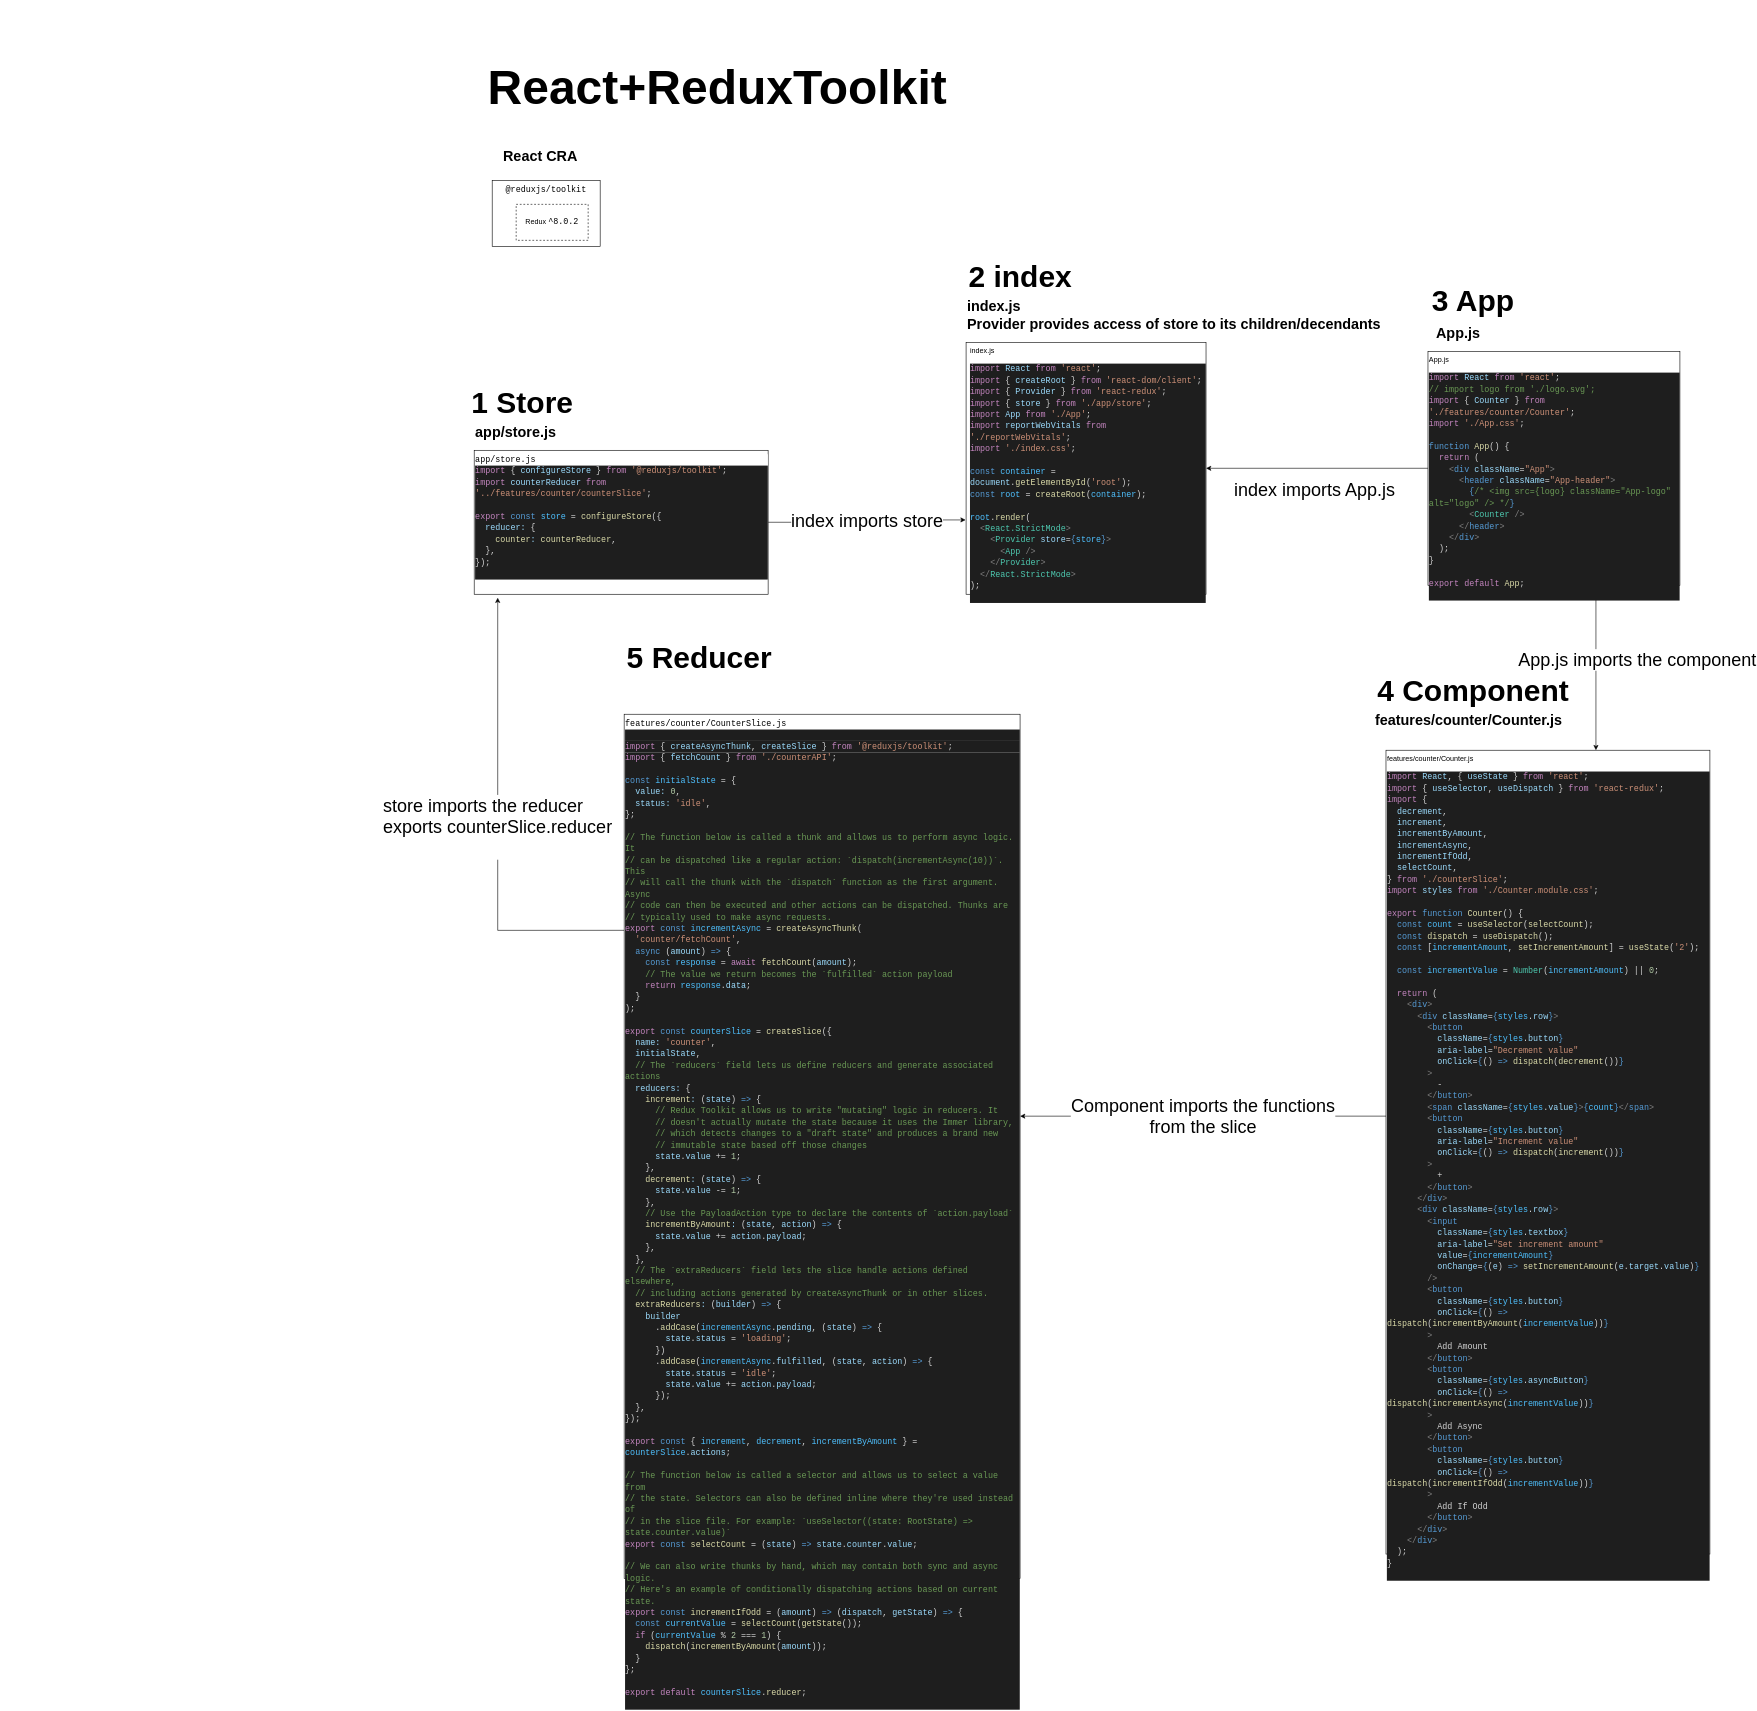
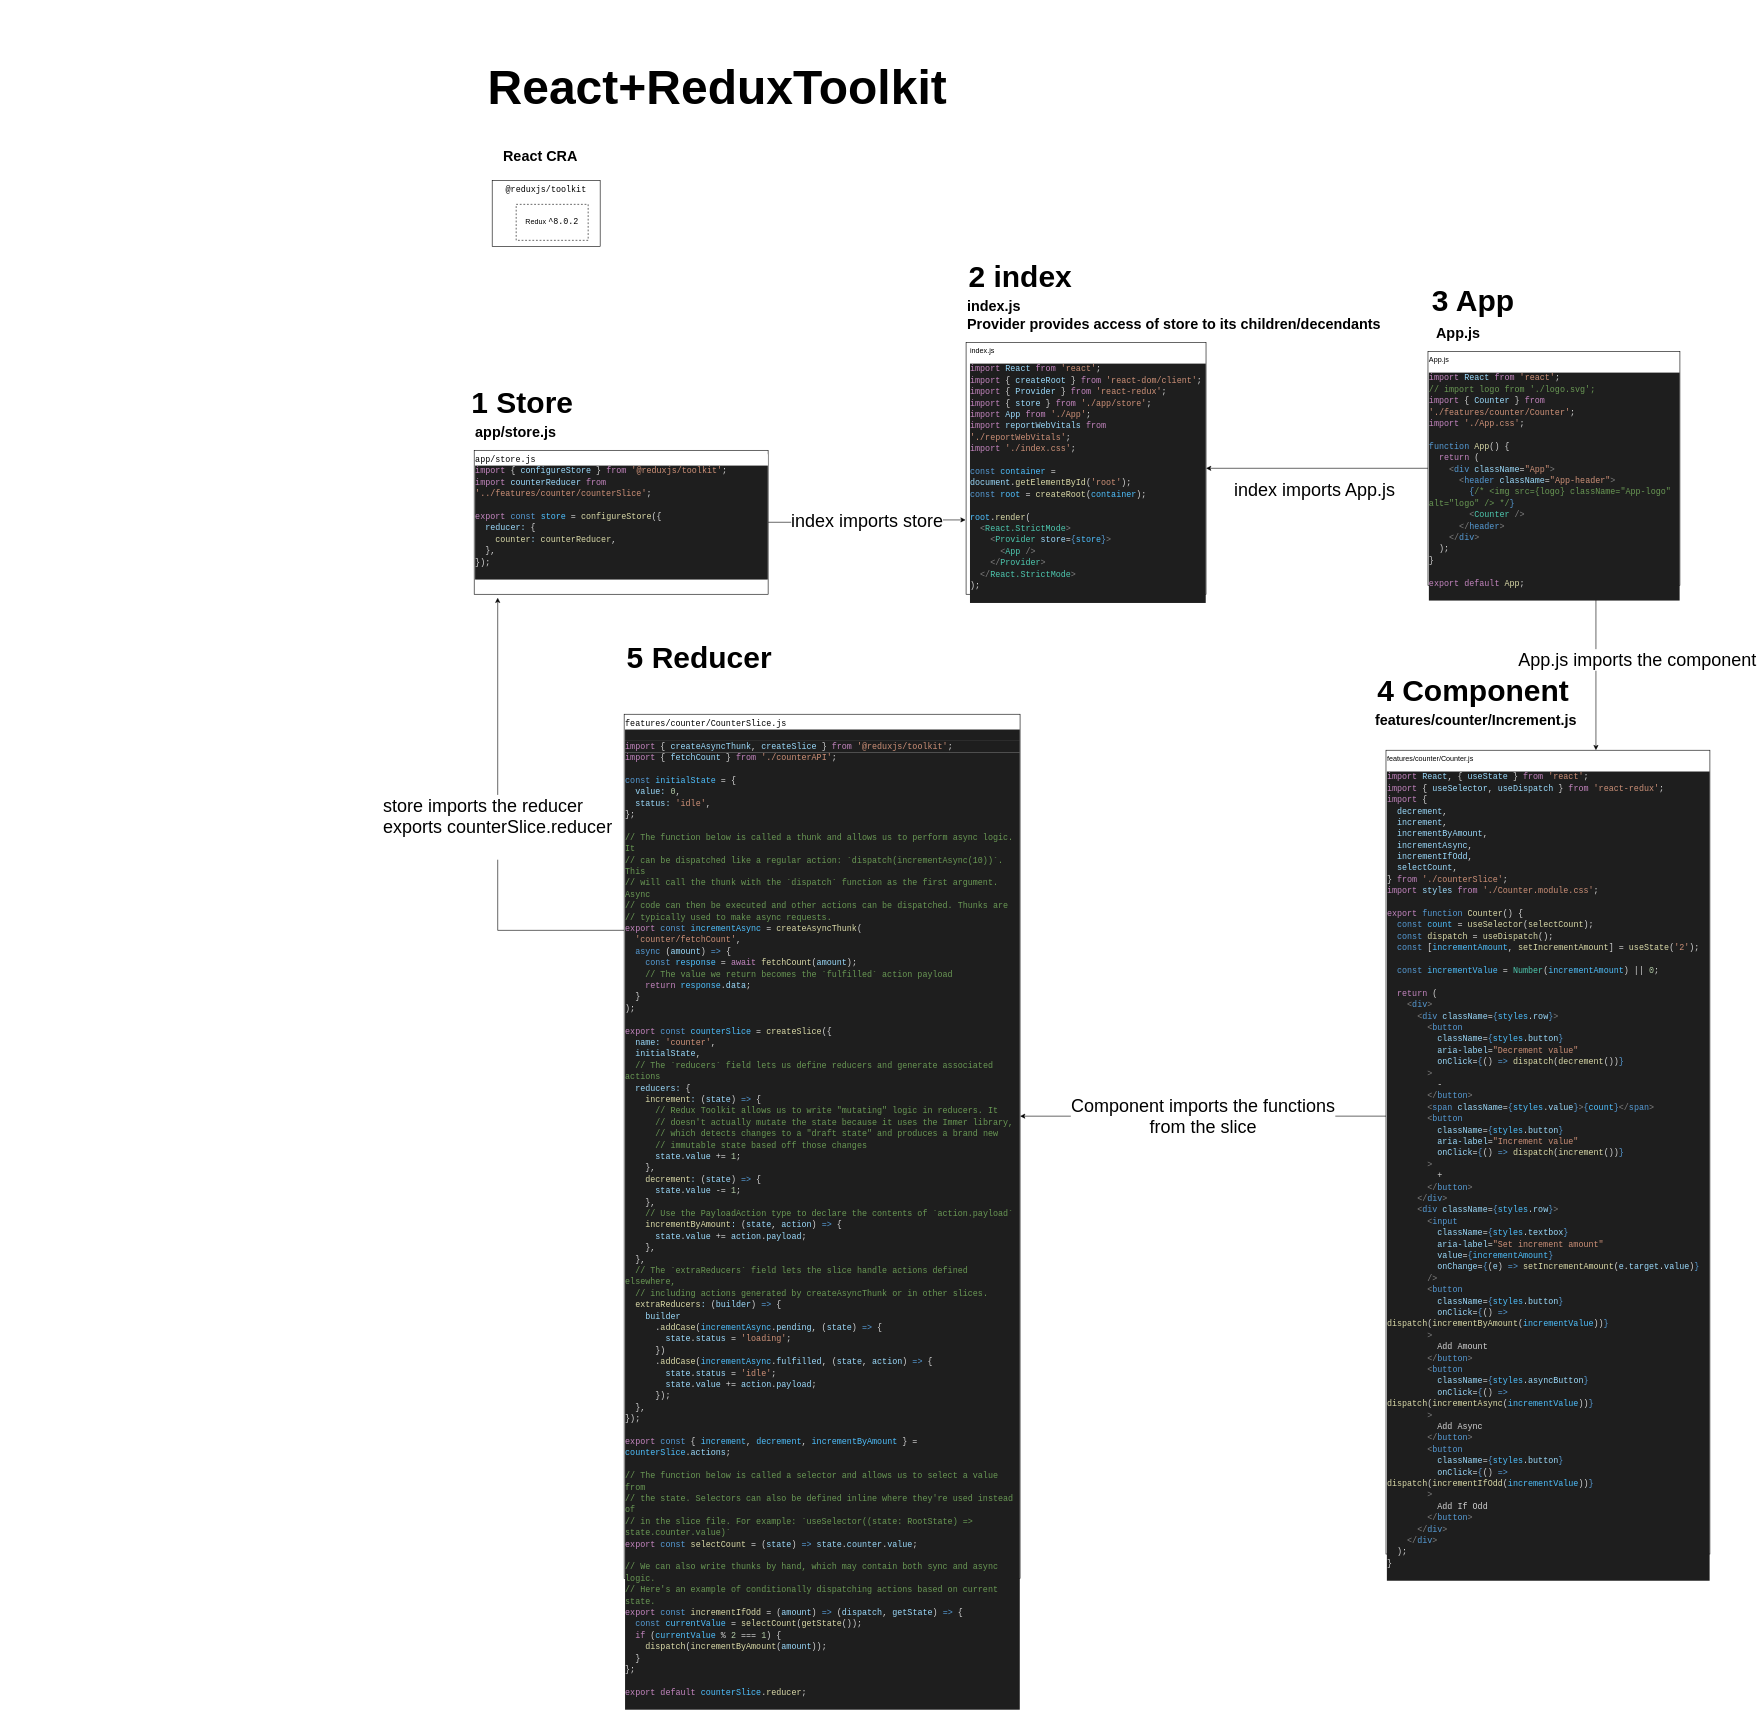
(1482, 720) -> (1491, 720)
